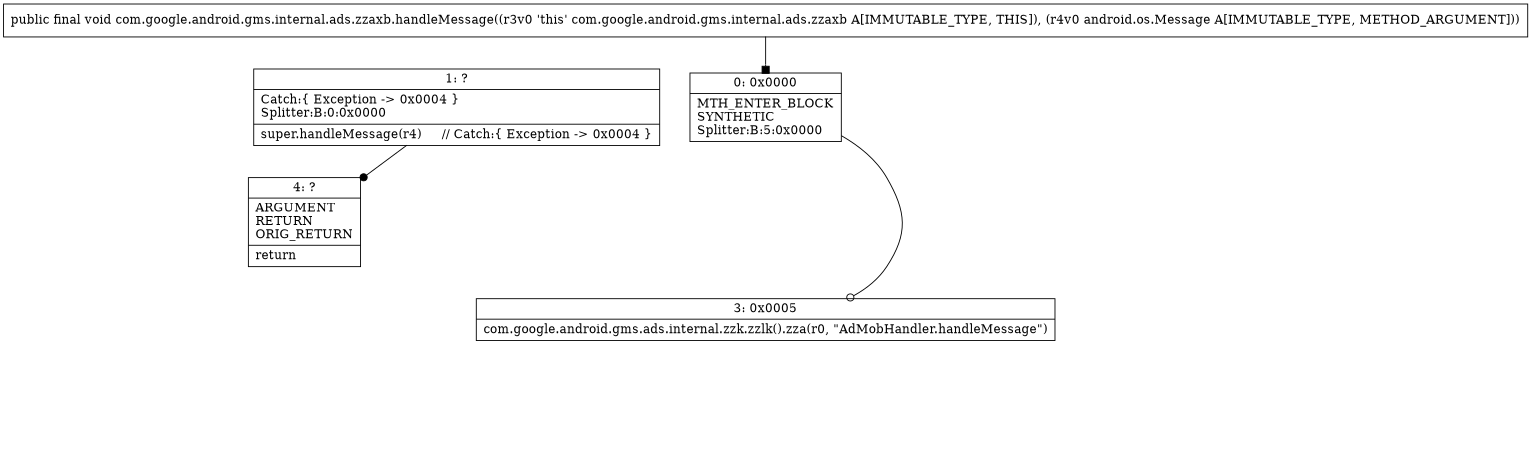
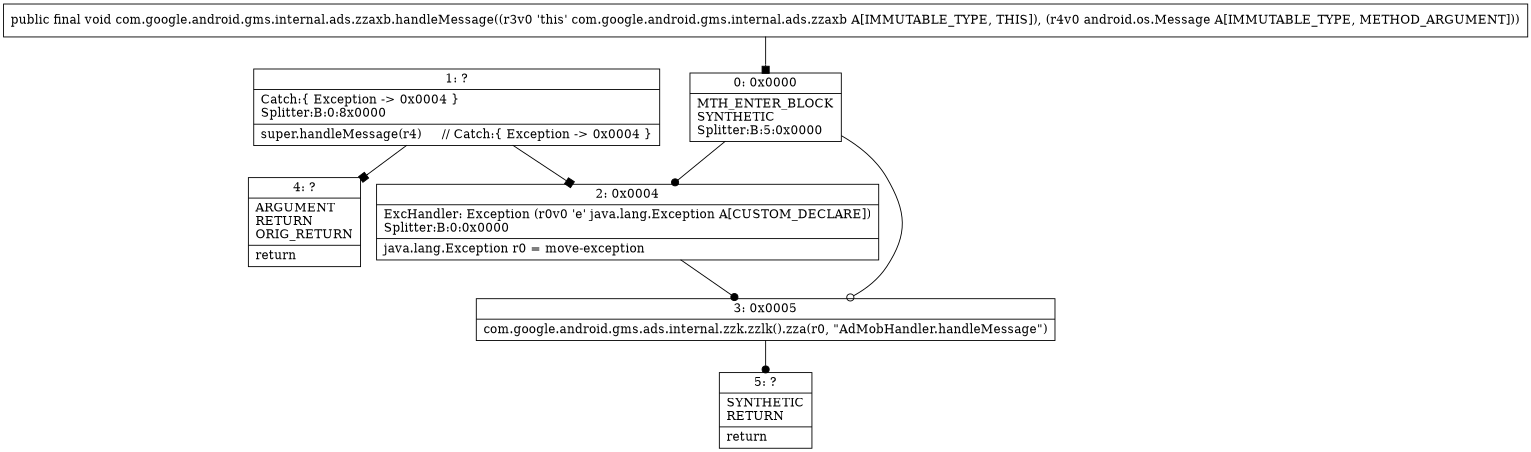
(324, 113) -> (324, 113)
(387, 160) -> (387, 160)
none -> (628, 222)
none -> (766, 410)
